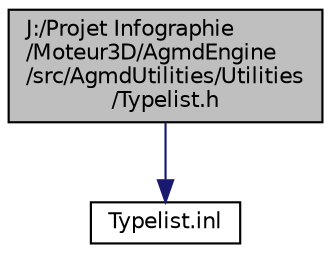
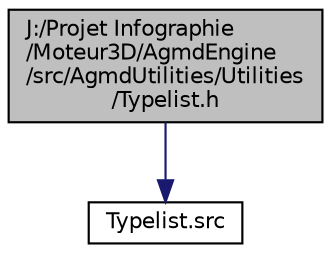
(166, 223) -> (166, 223)
